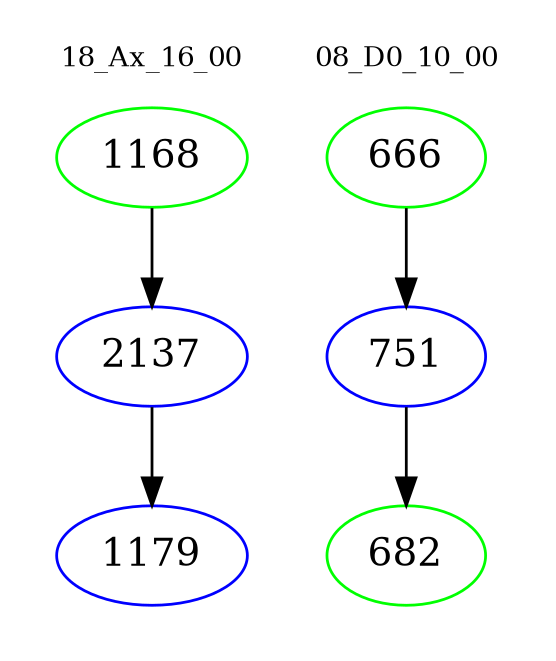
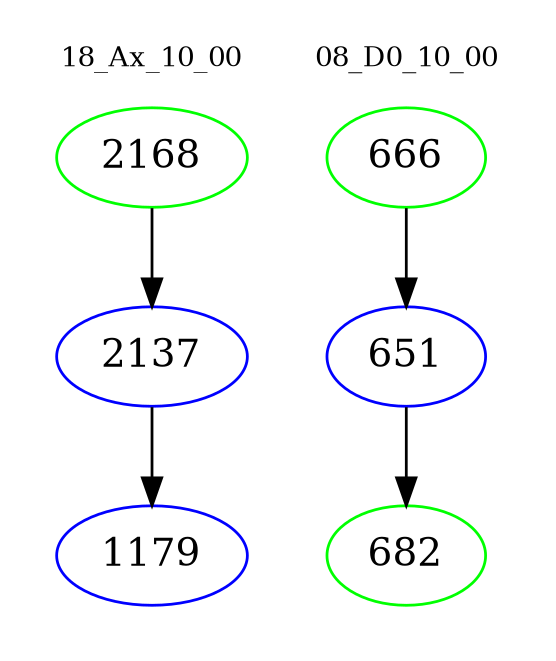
(152, 59) -> (152, 59)
(152, 158) -> (152, 158)
(406, 357) -> (406, 357)
